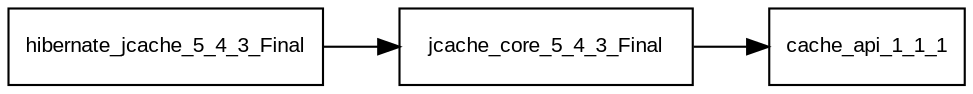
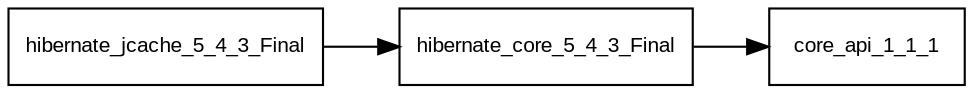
(546, 47) -> (546, 47)
(867, 47) -> (867, 47)
